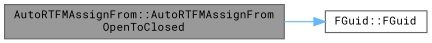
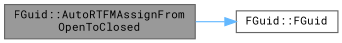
(144, 22) -> (100, 22)
